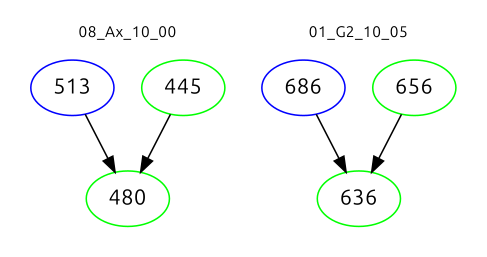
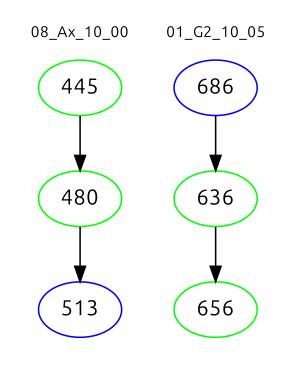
(97, 136) -> (80, 247)
(390, 136) -> (216, 247)
